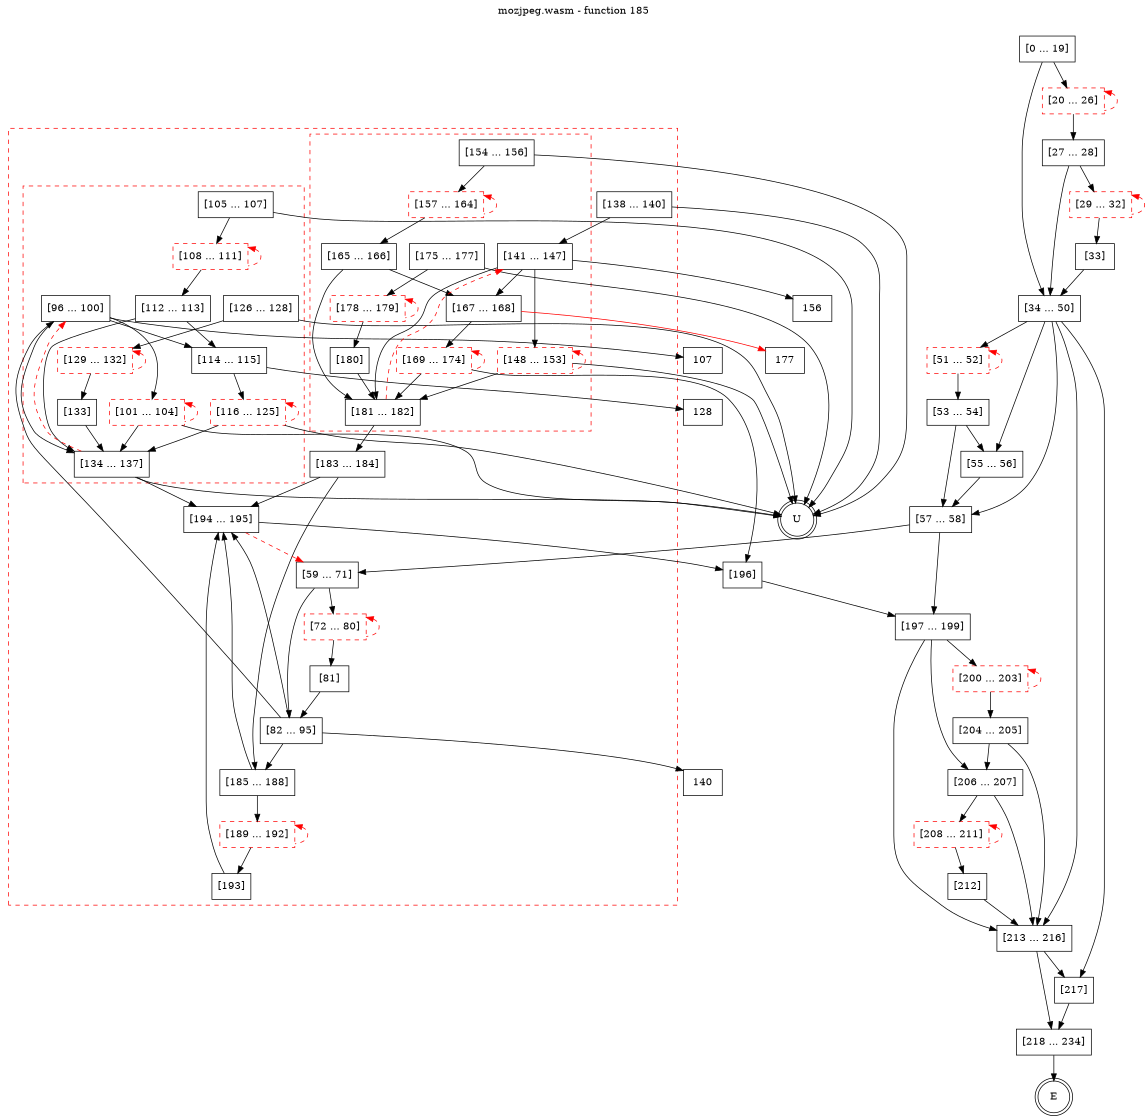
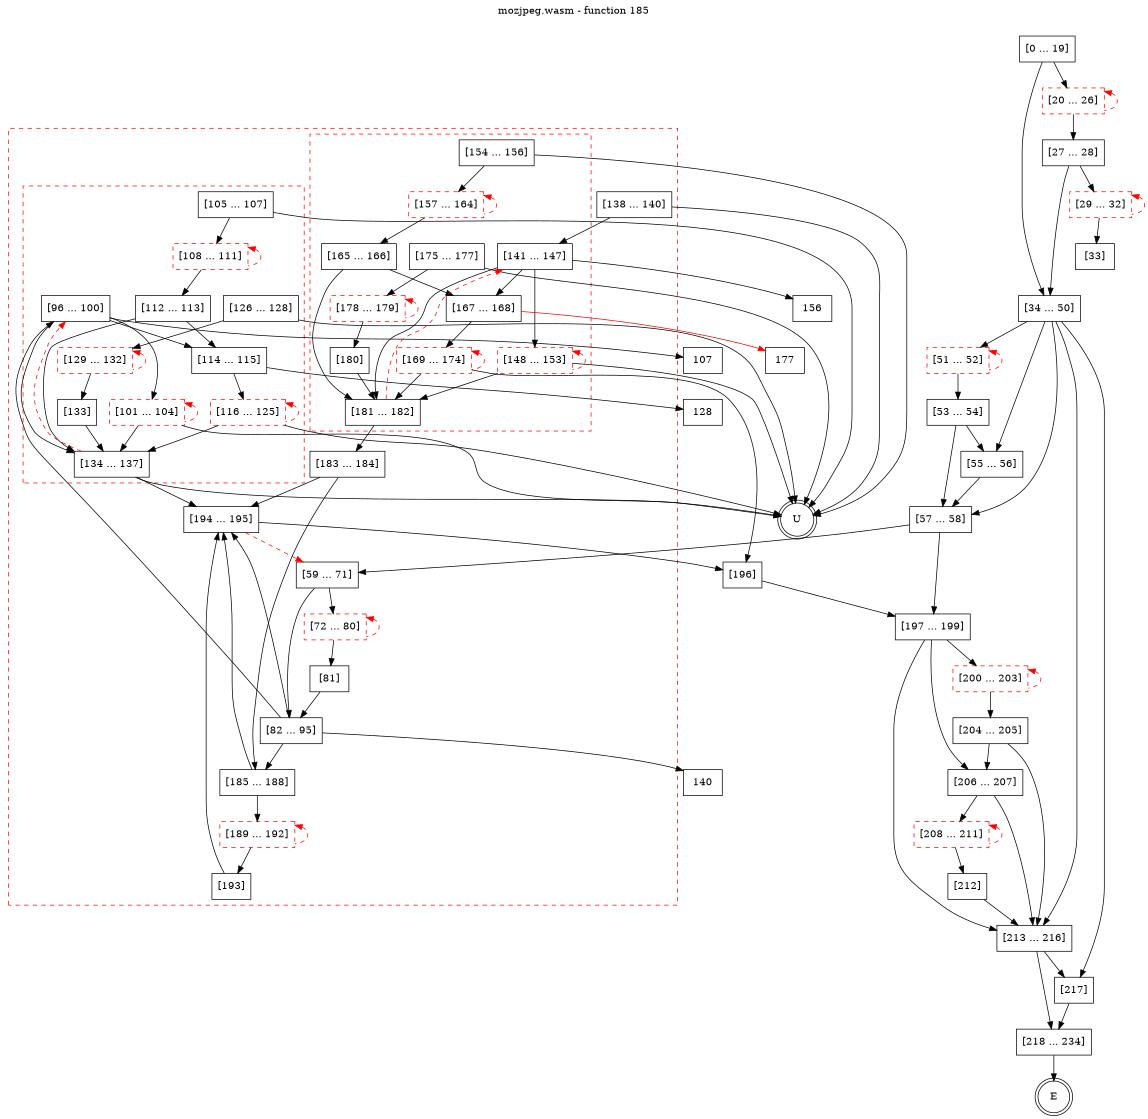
(1075, 280) -> none
